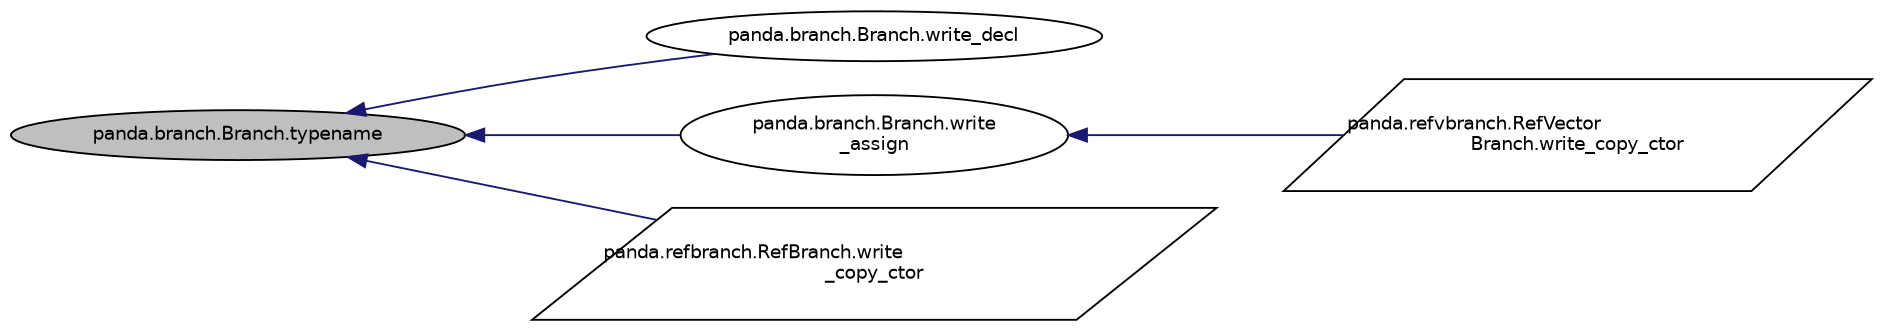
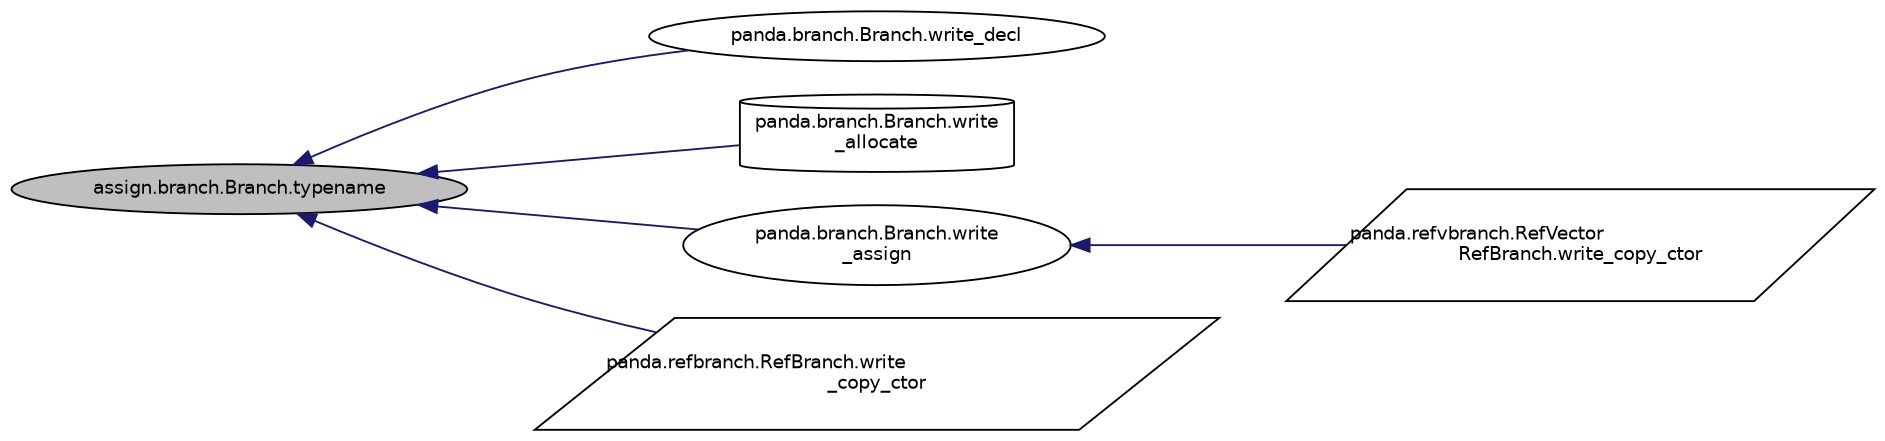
none -> (877, 133)
(238, 135) -> (239, 189)
(1578, 135) -> (1580, 245)
